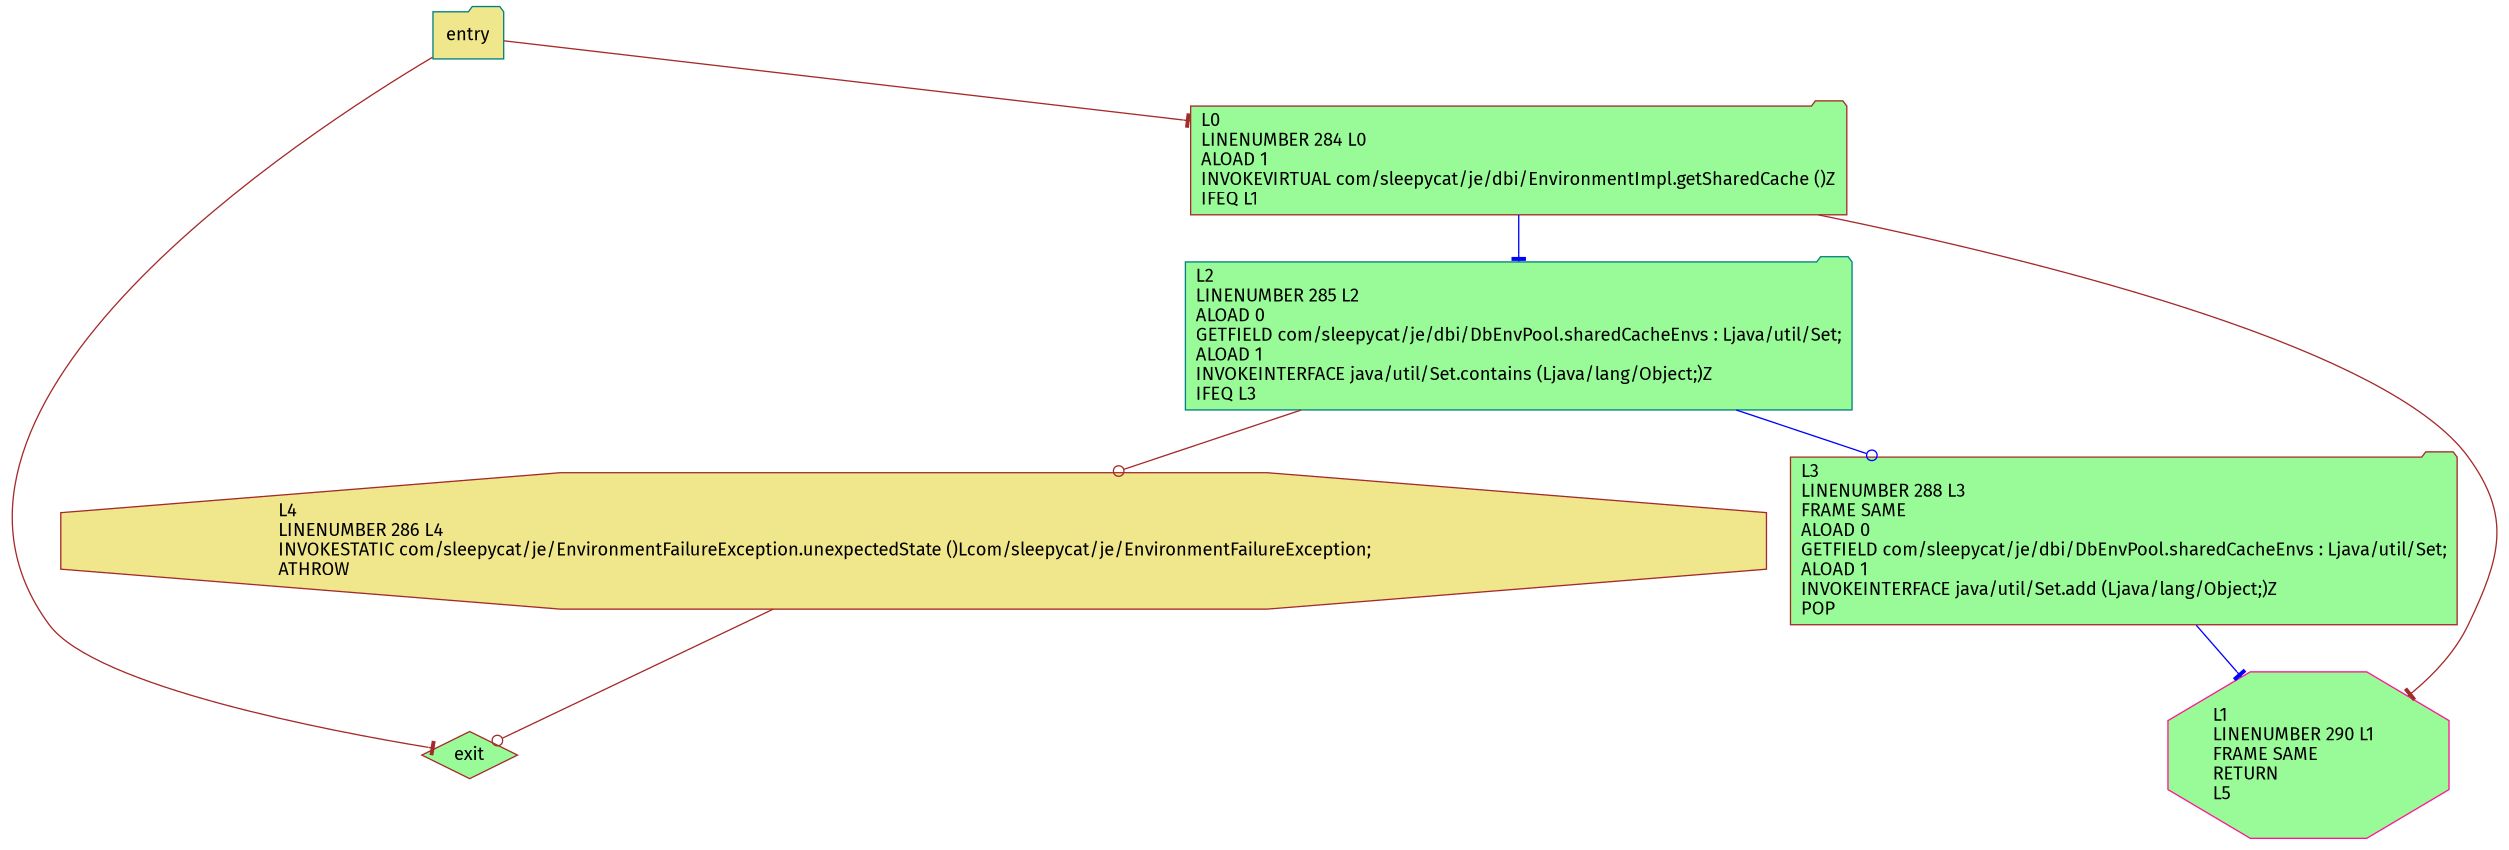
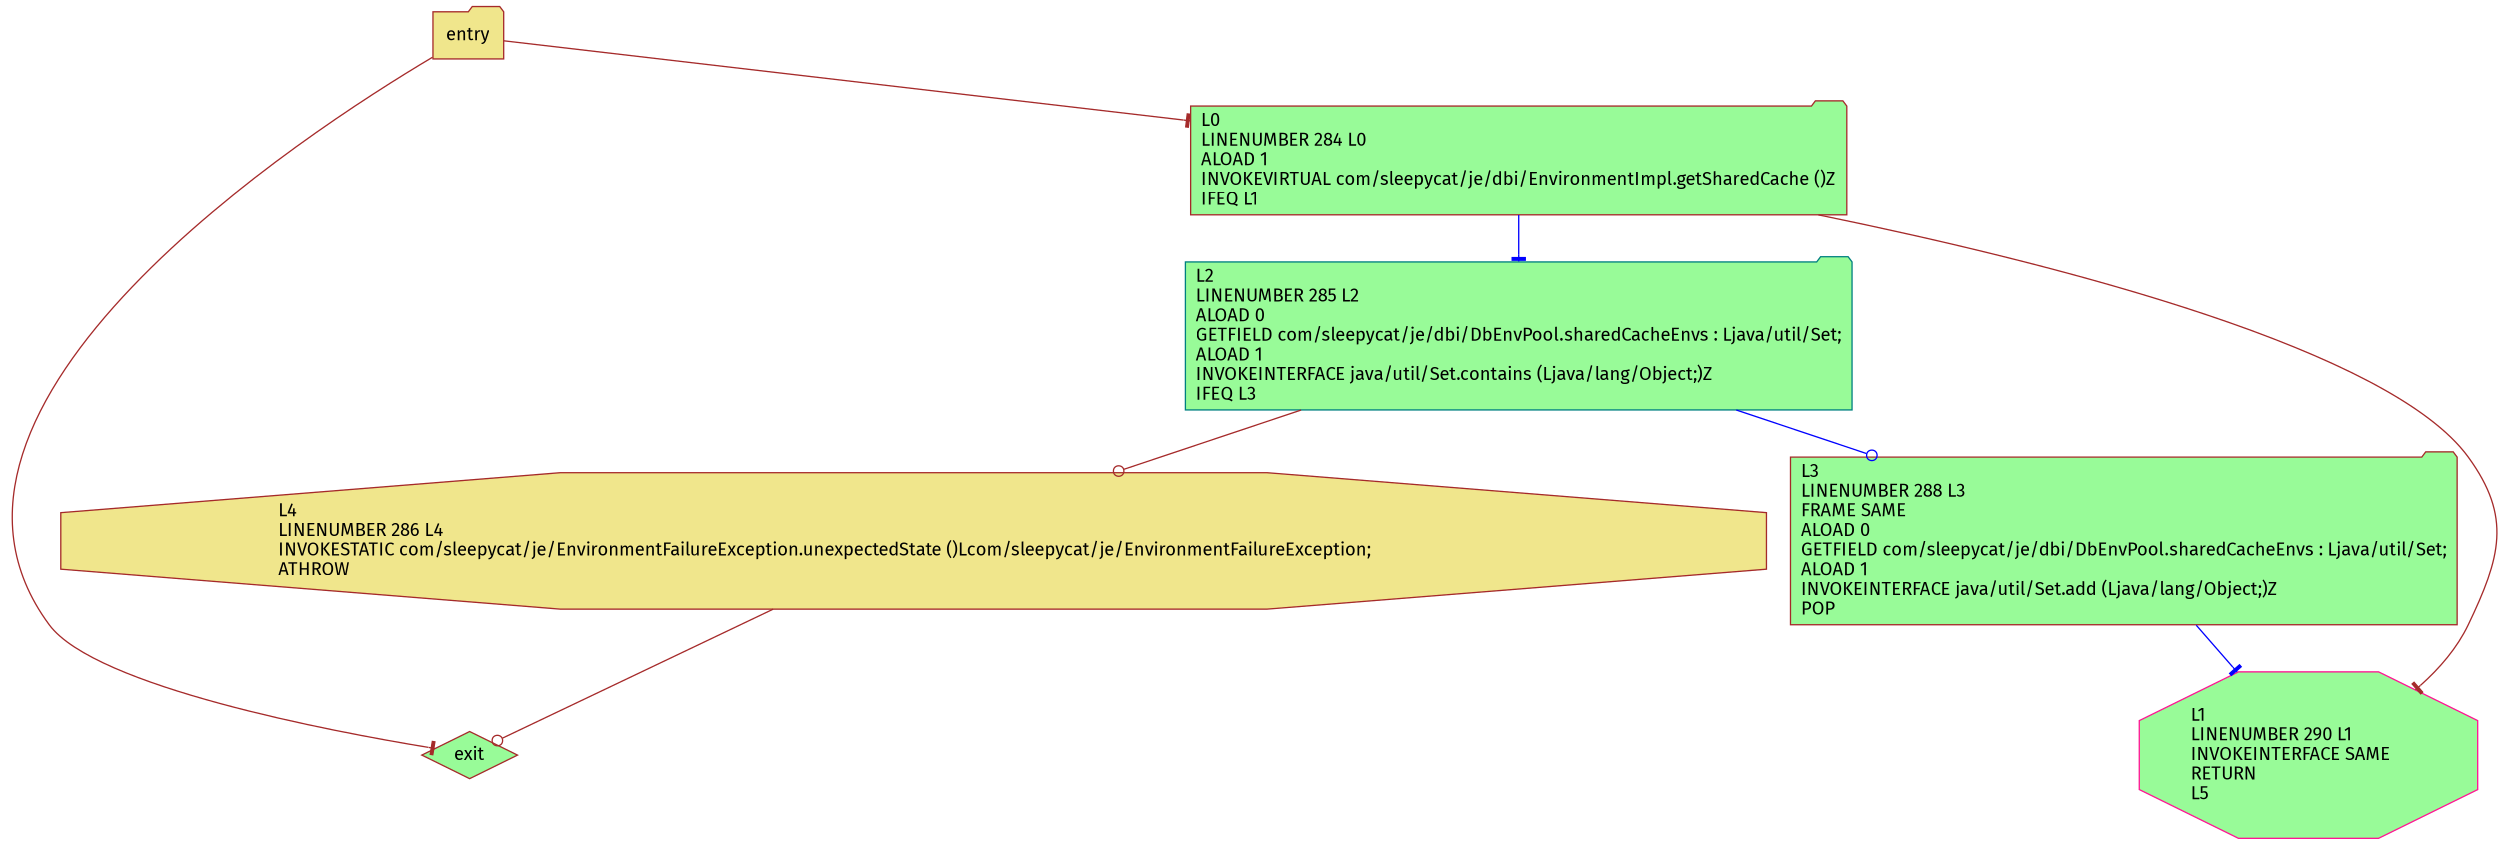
(468, 35) -> (468, 35)
(2309, 755) -> (2309, 755)
